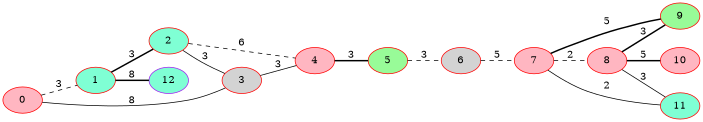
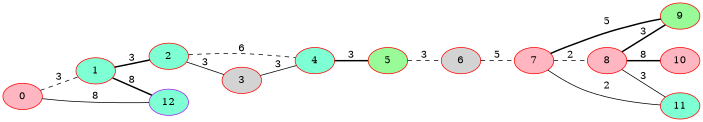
(644, 55) -> (644, 55)
(315, 61) -> (315, 61)
(135, 105) -> (95, 102)
